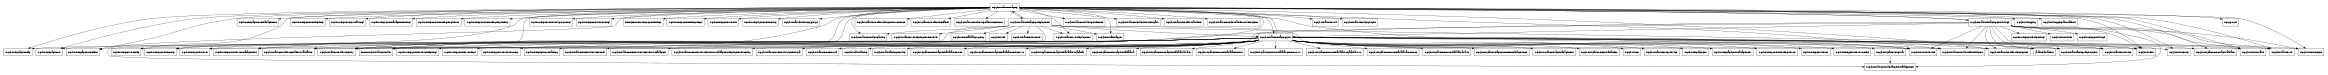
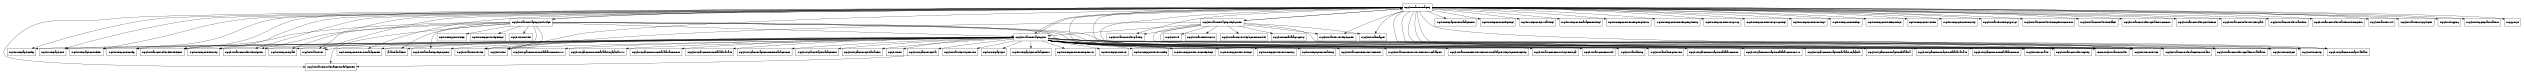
(643, 22) -> (1847, 22)
none -> (1722, 22)
(2118, 30) -> none
(195, 52) -> (283, 52)
none -> (2188, 52)
